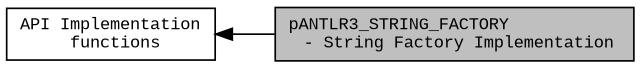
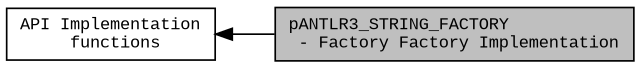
(455, 34) -> (455, 34)
